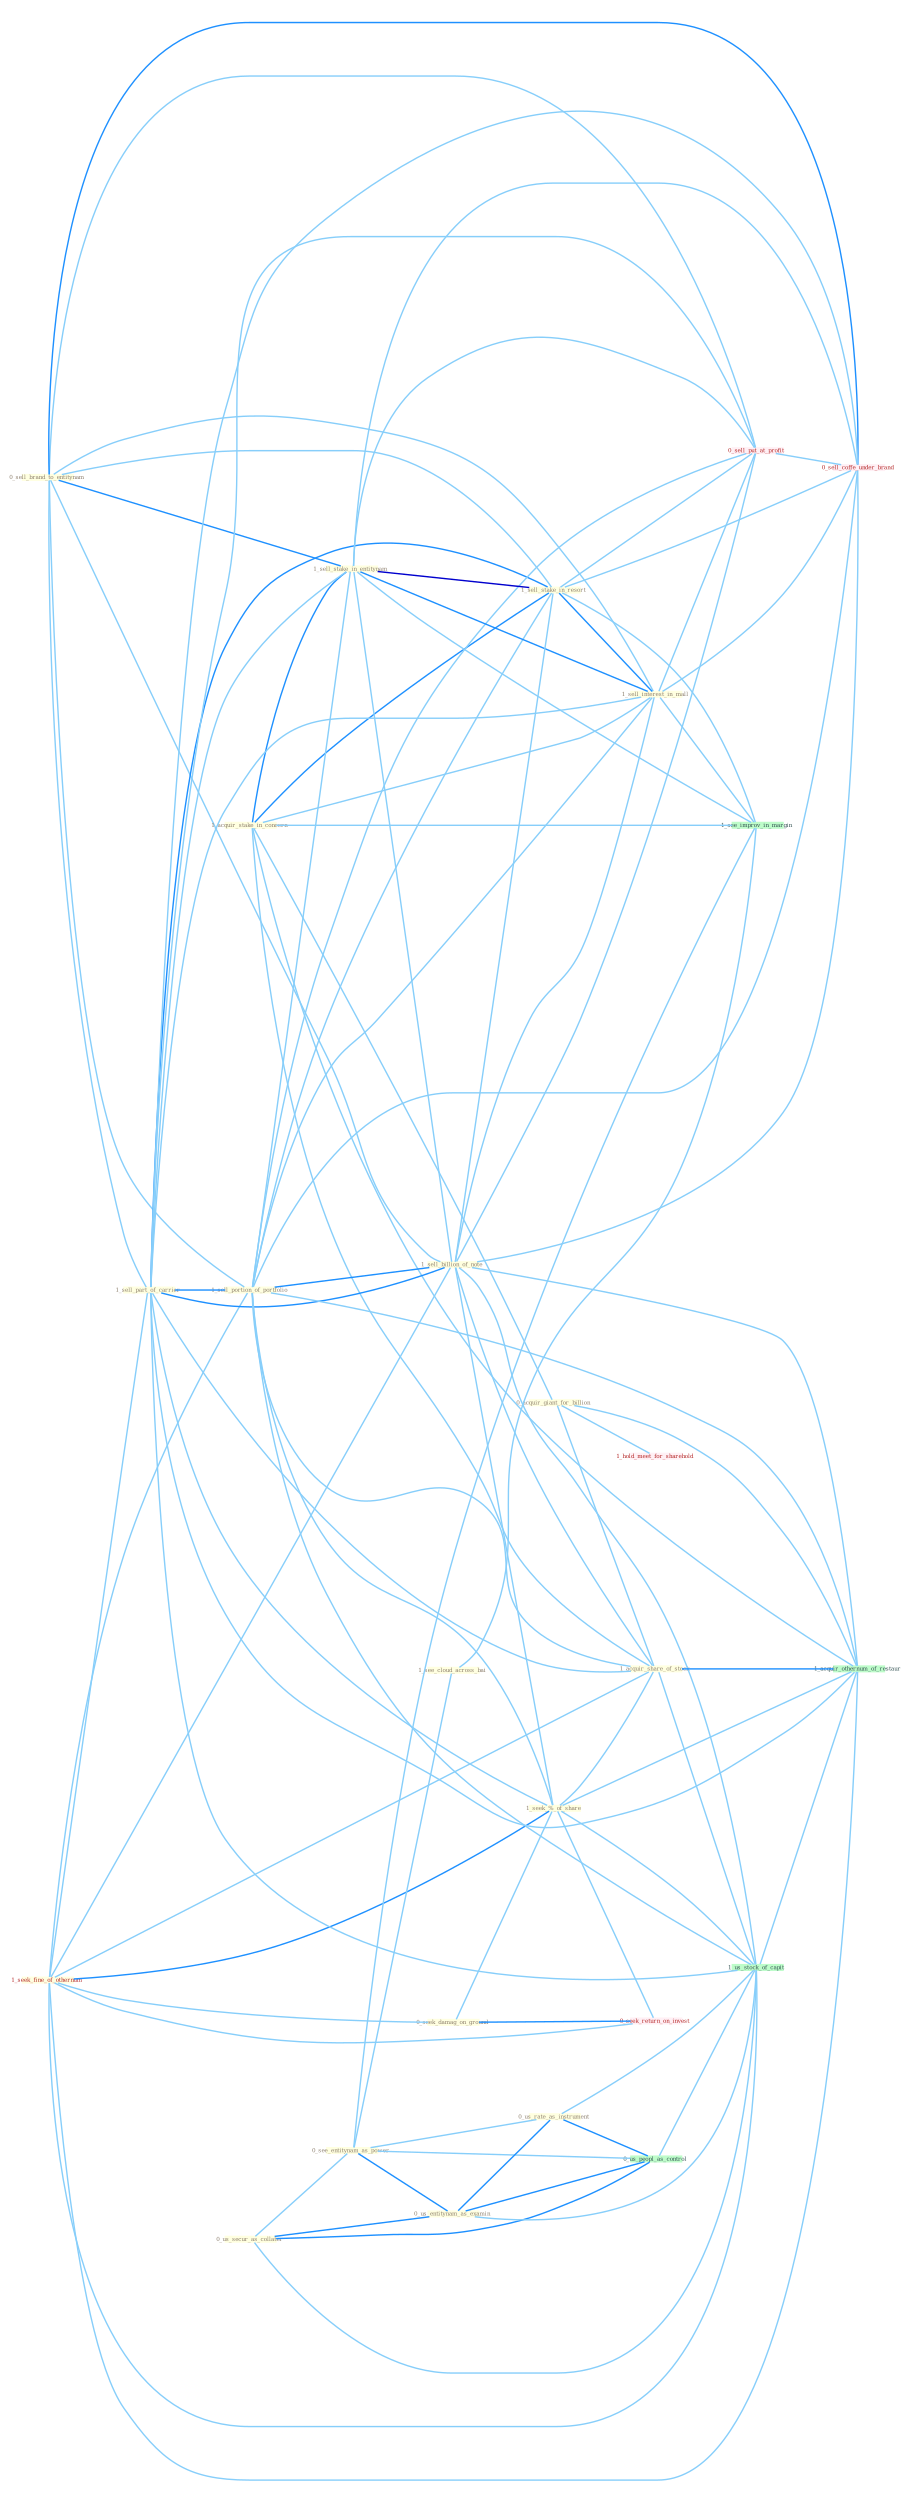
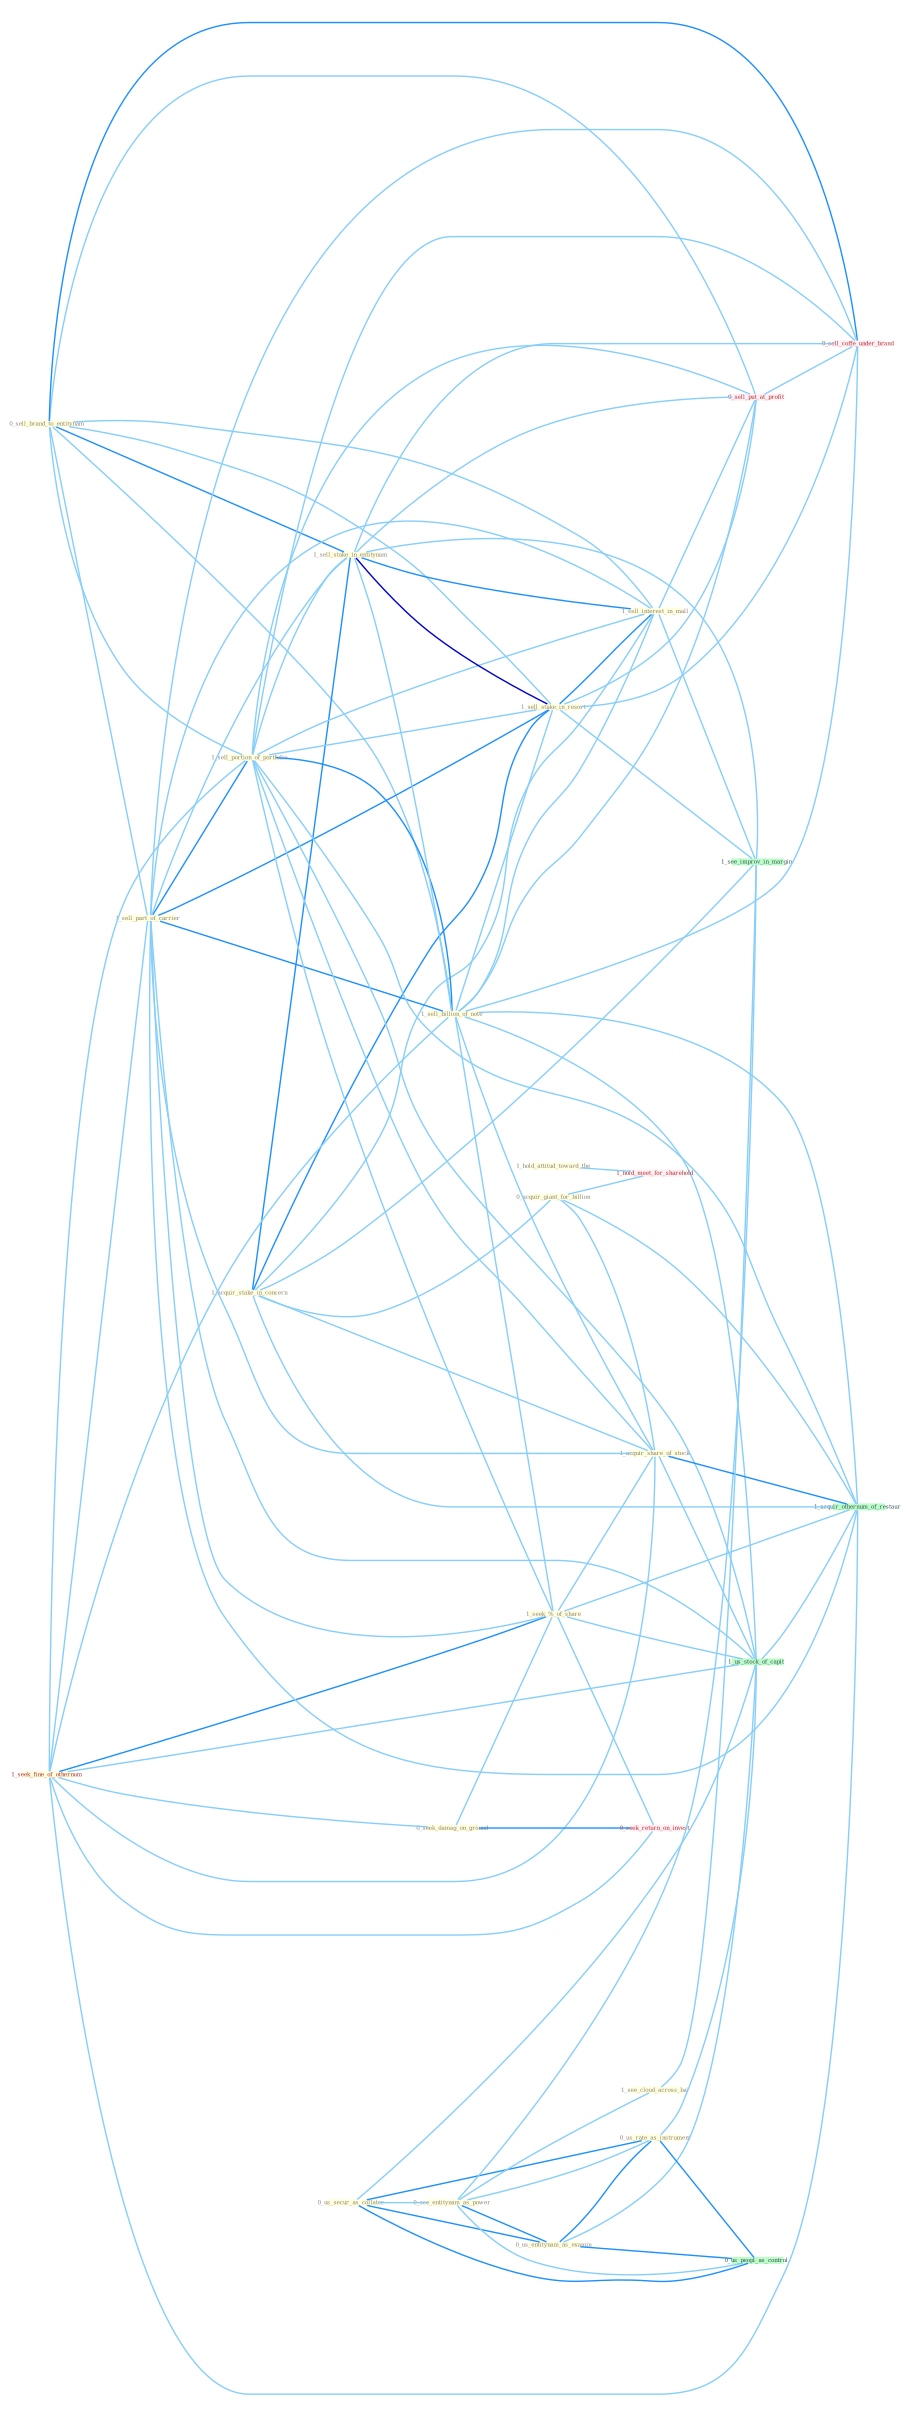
(237, 475) -> none
(779, 598) -> none
none -> (555, 1166)
(707, 2063) -> none
none -> (539, 2163)
